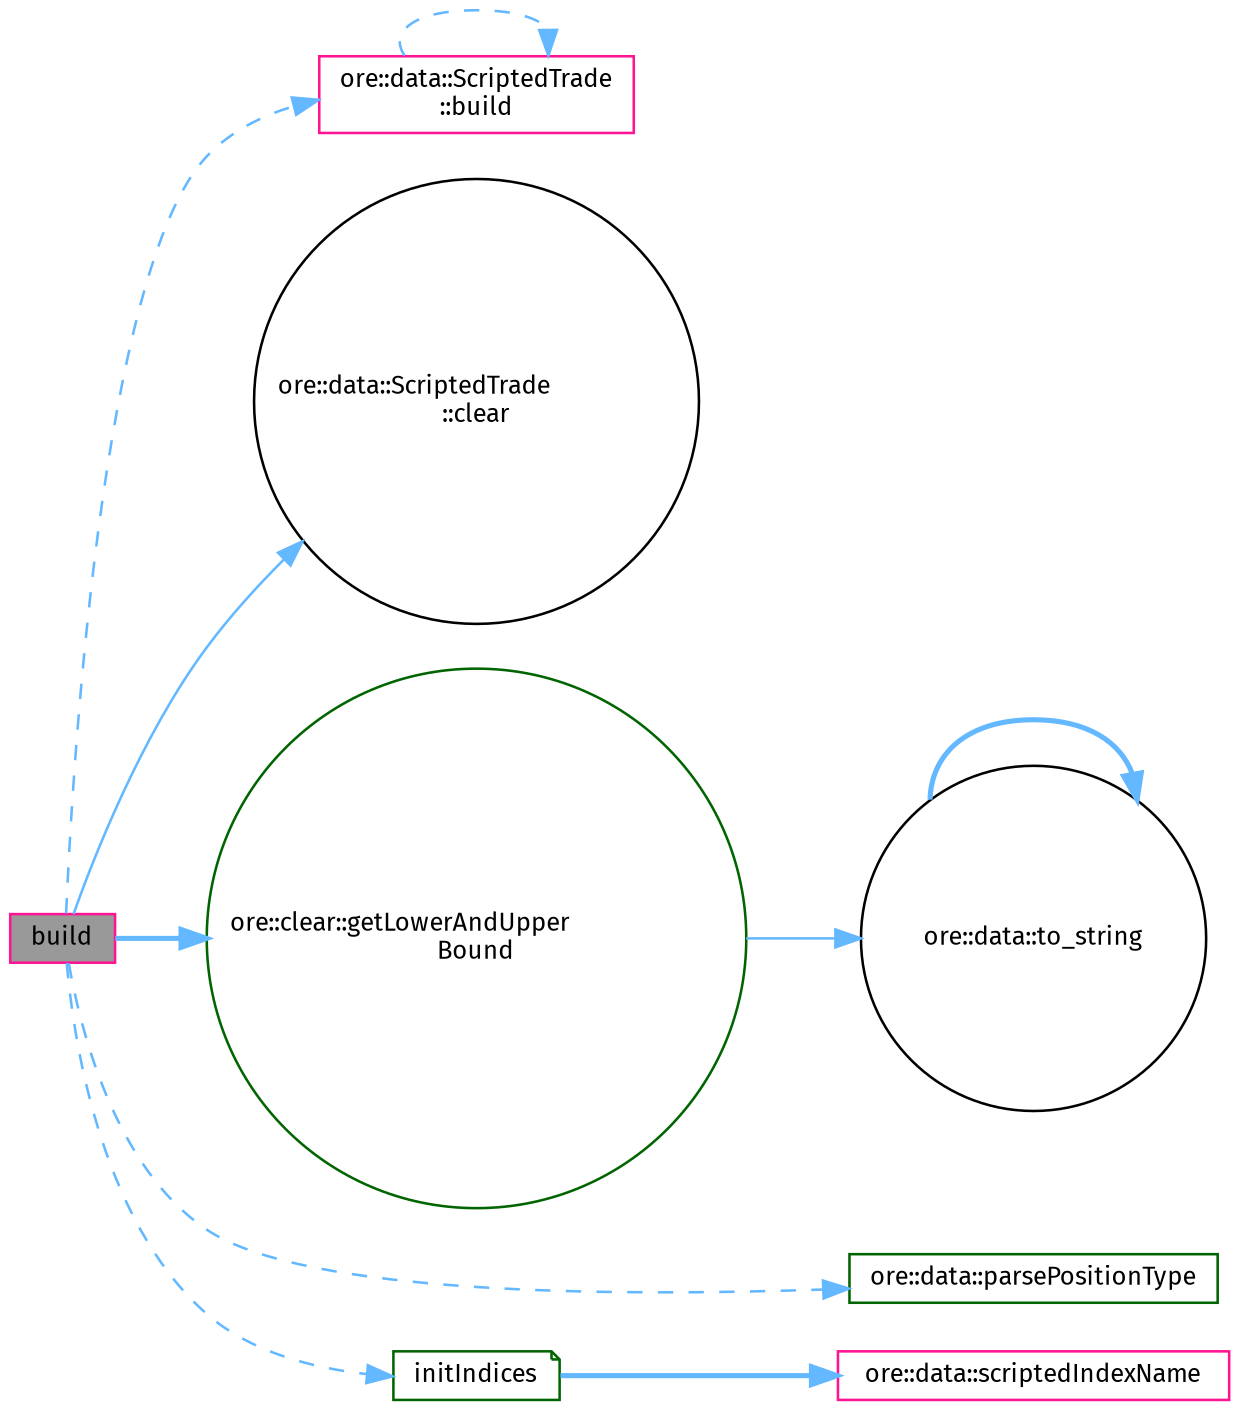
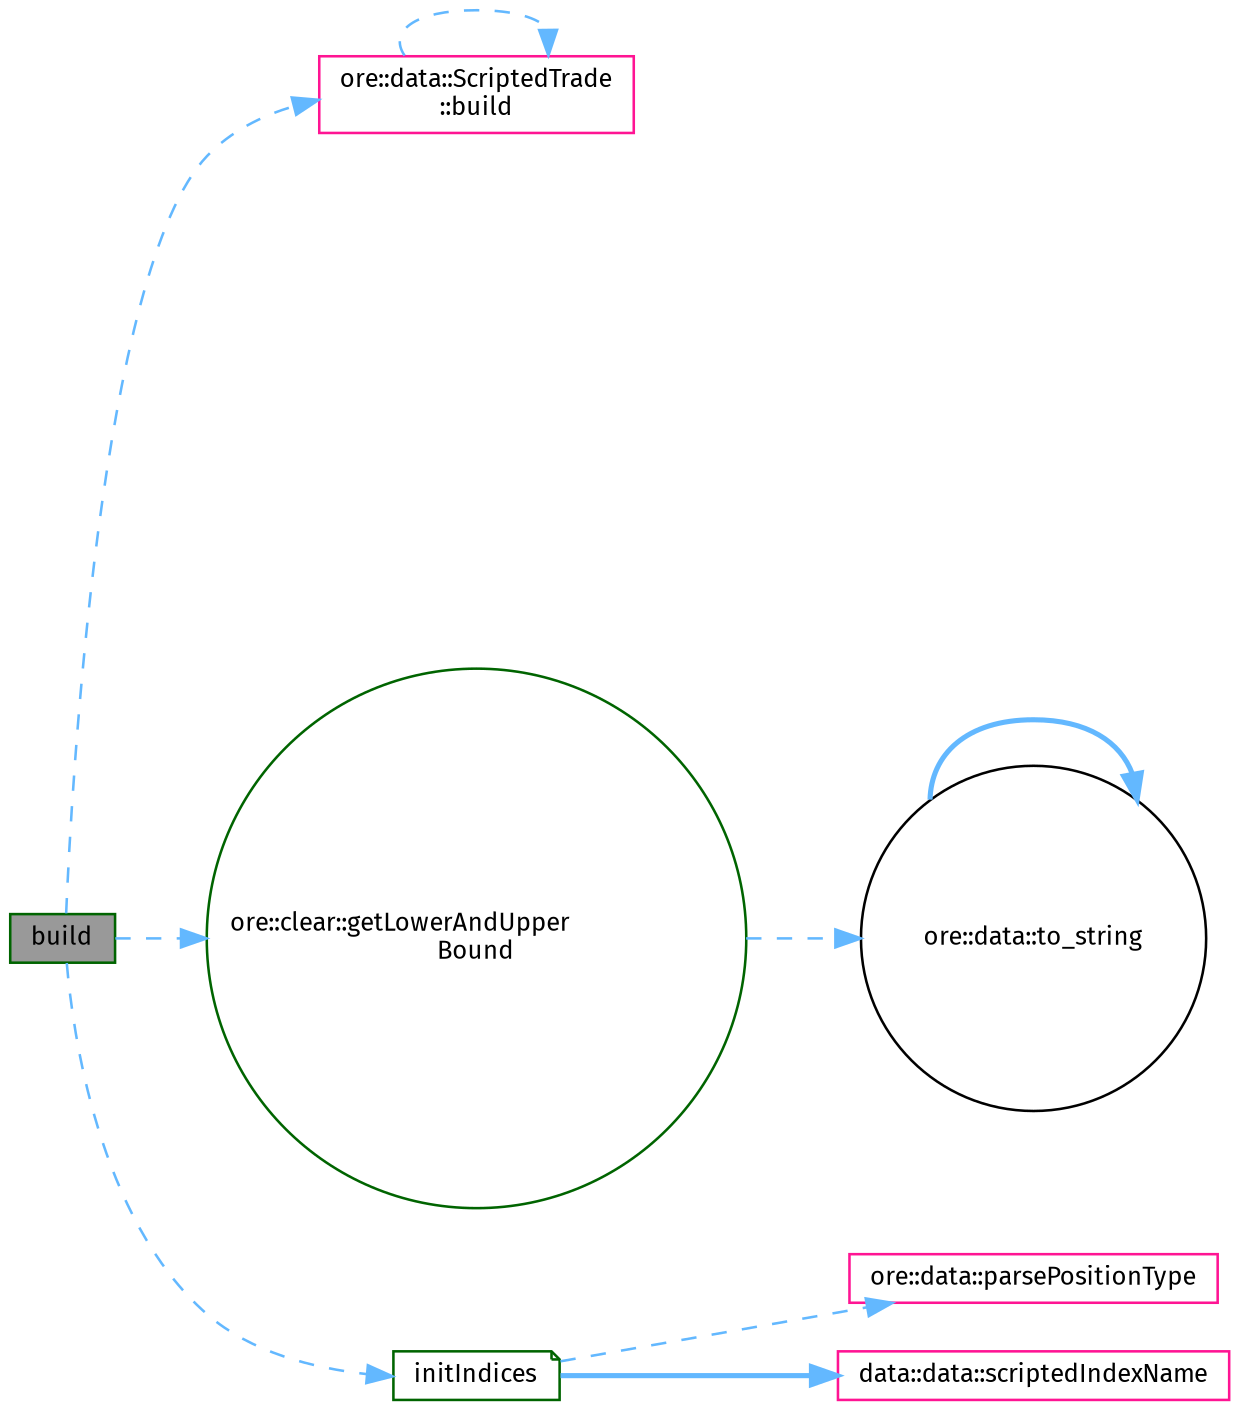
(477, 401) -> none
(63, 938) -> (63, 938)
(148, 938) -> (148, 938)
(791, 938) -> (791, 938)
(358, 1274) -> (714, 1334)
(1034, 1278) -> (1034, 1278)
(1034, 1376) -> (1034, 1376)
